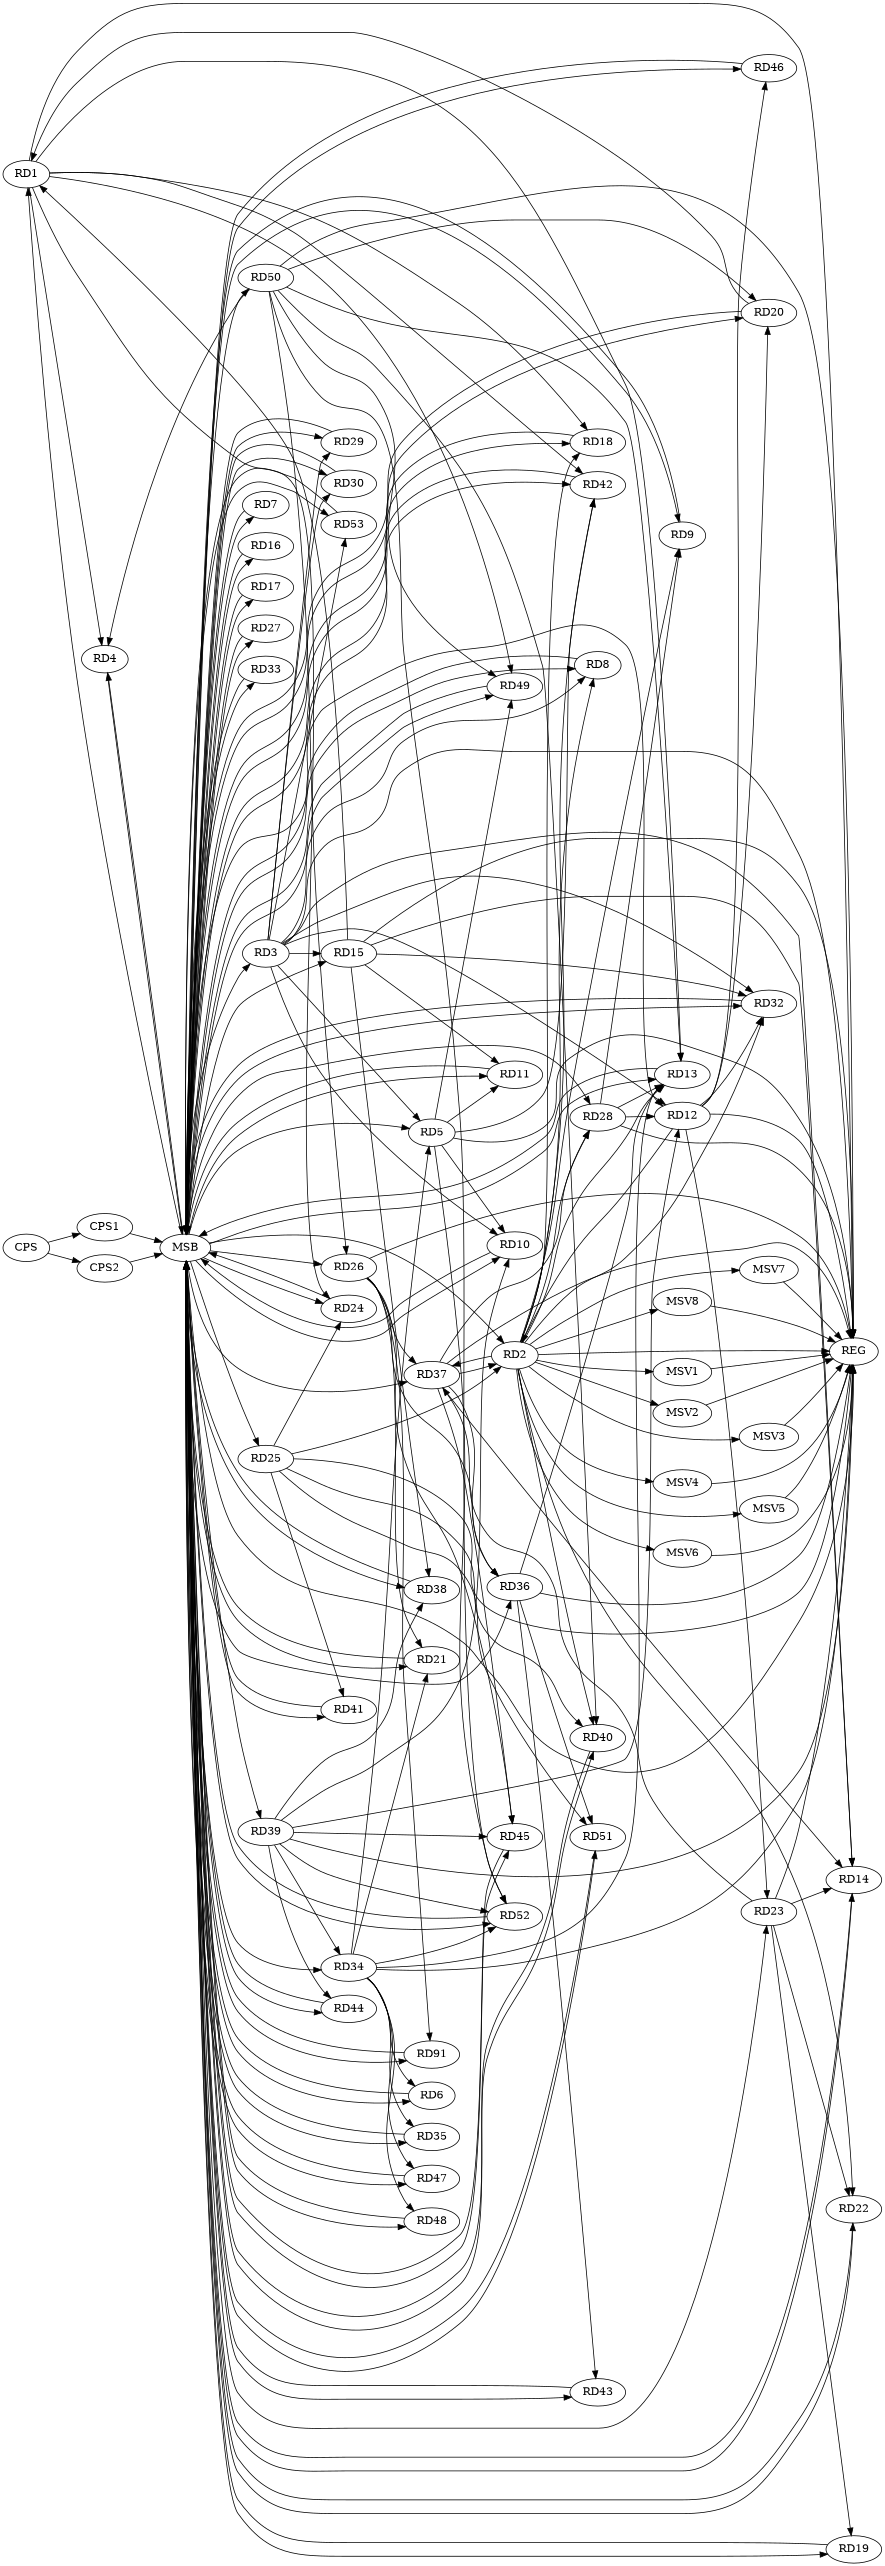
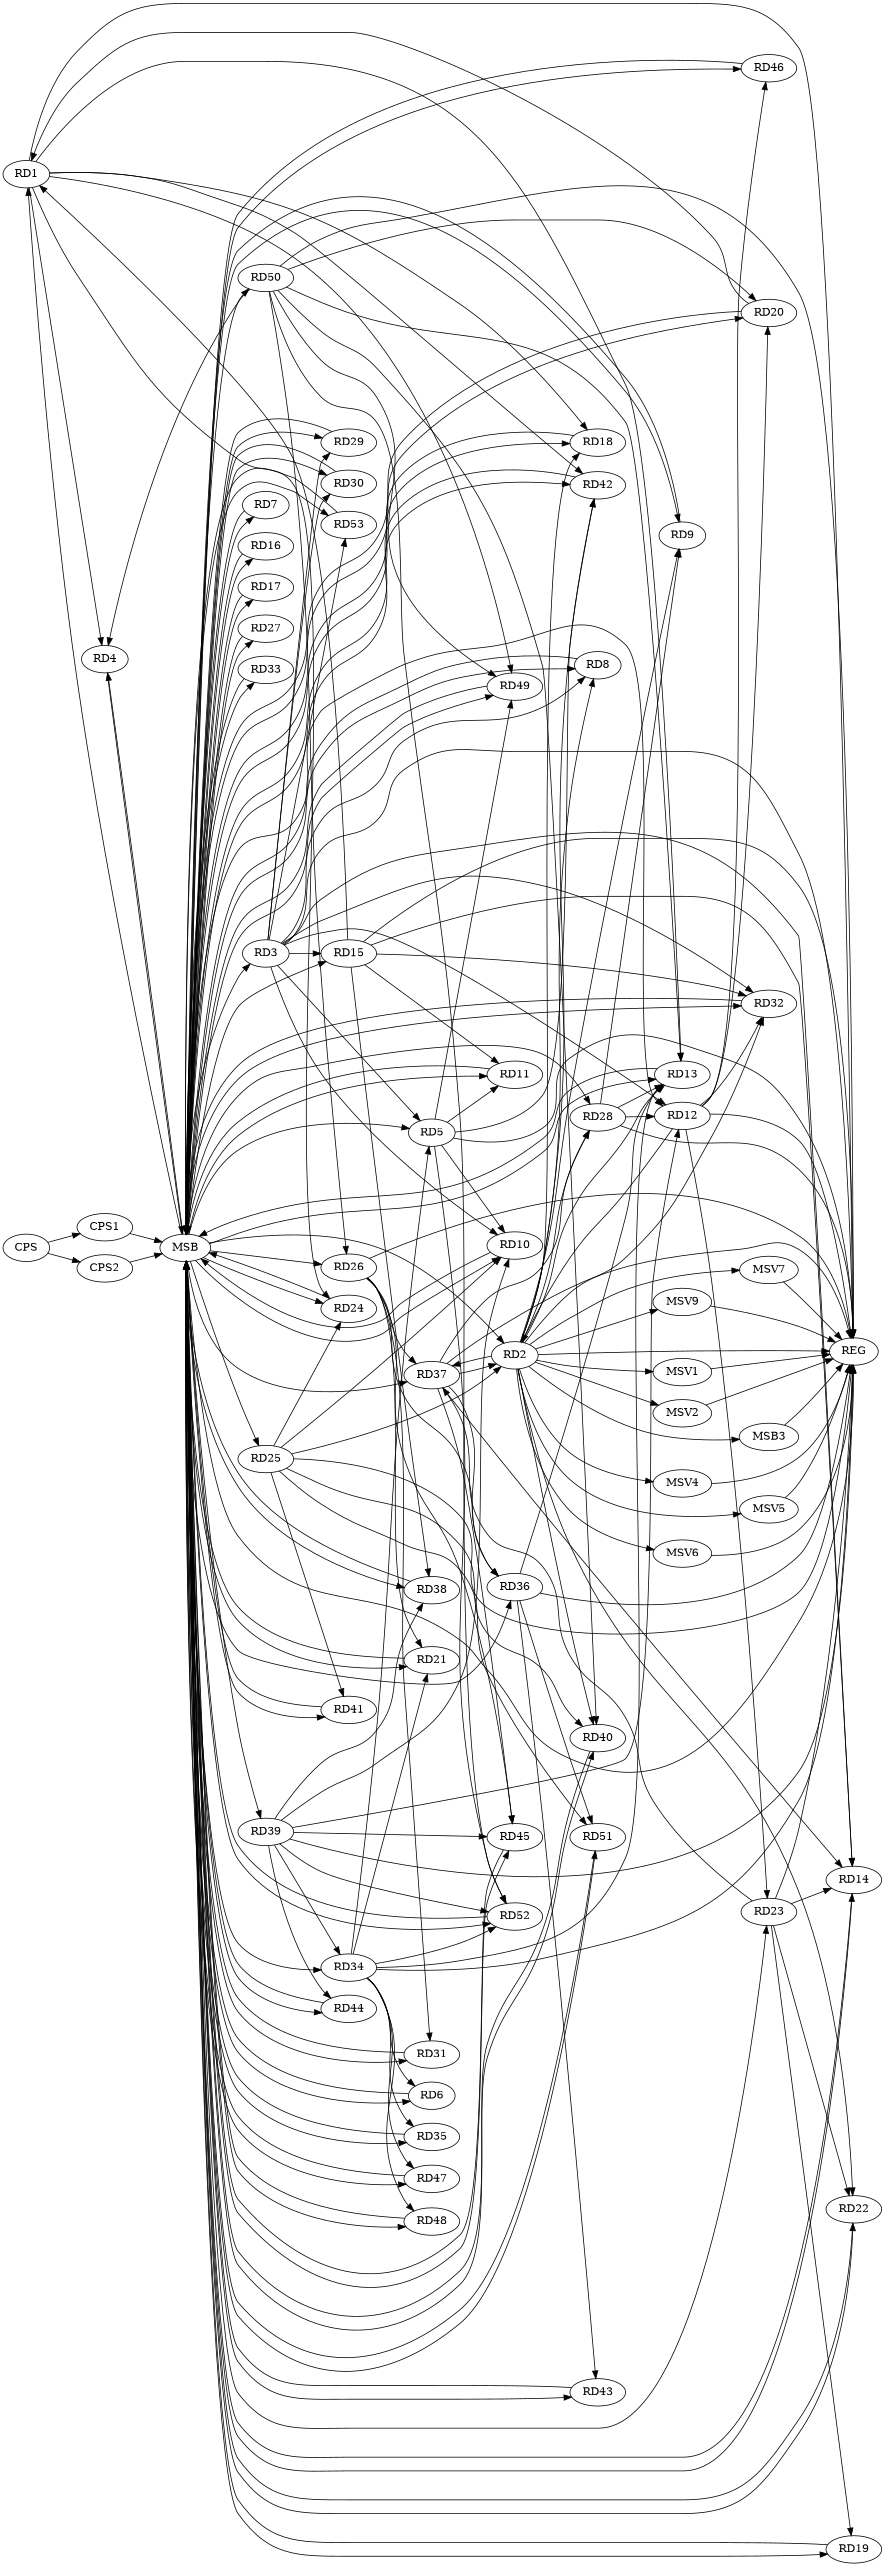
(682, 1302) -> (682, 1302)
none -> (384, 1362)
(769, 1437) -> (769, 1437)
(432, 2055) -> (432, 2055)
